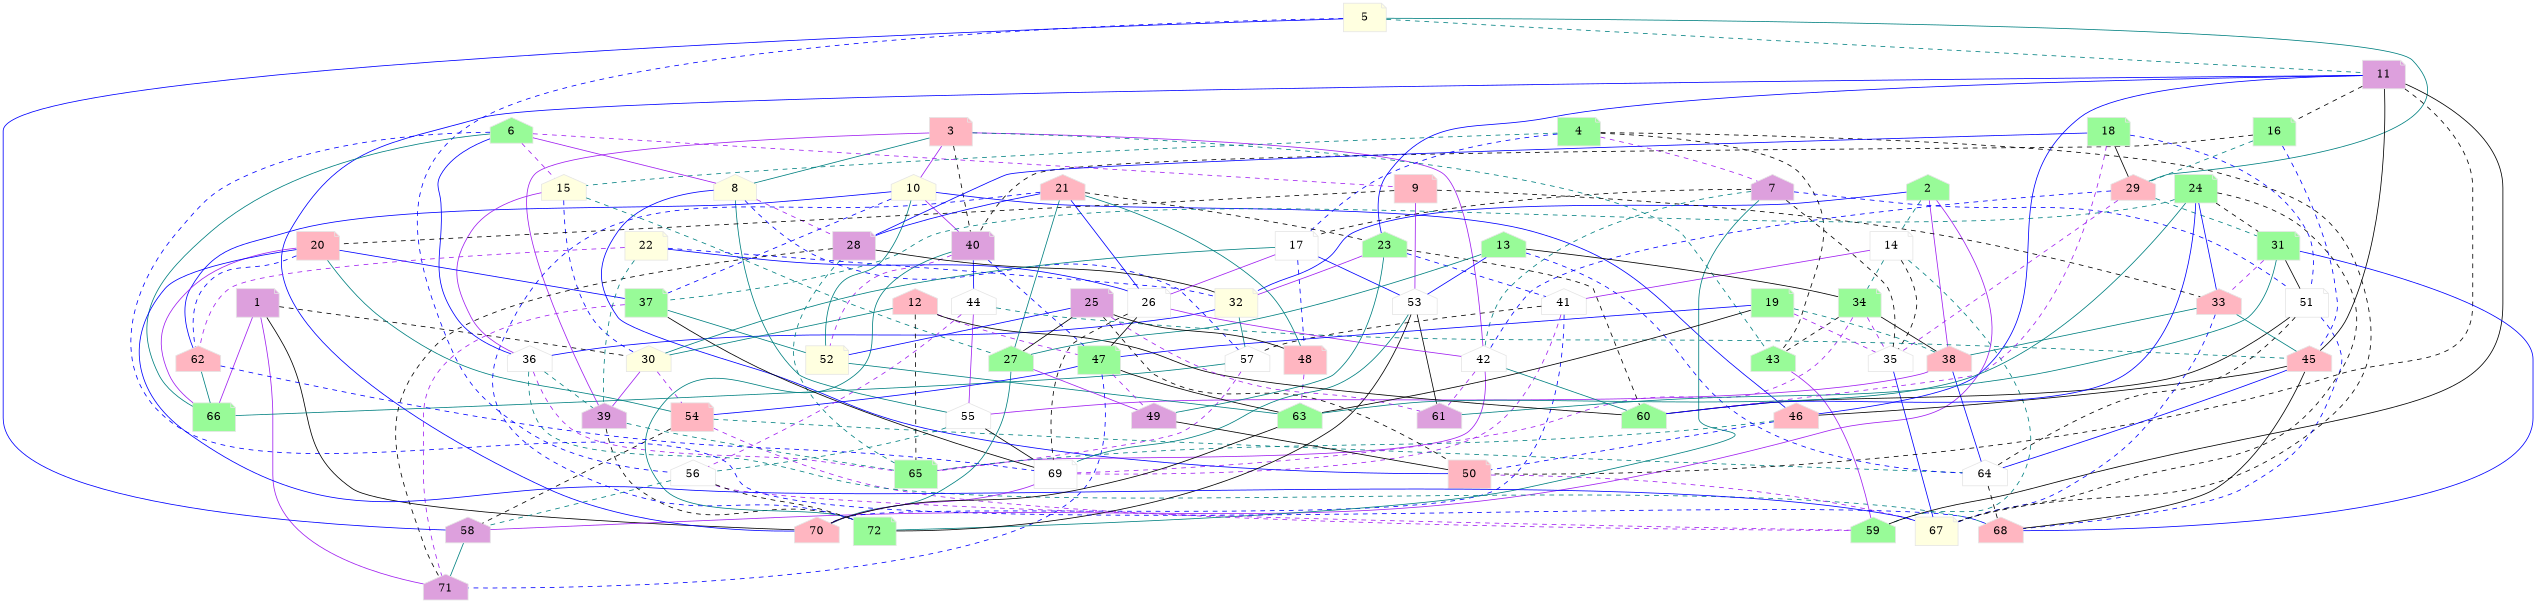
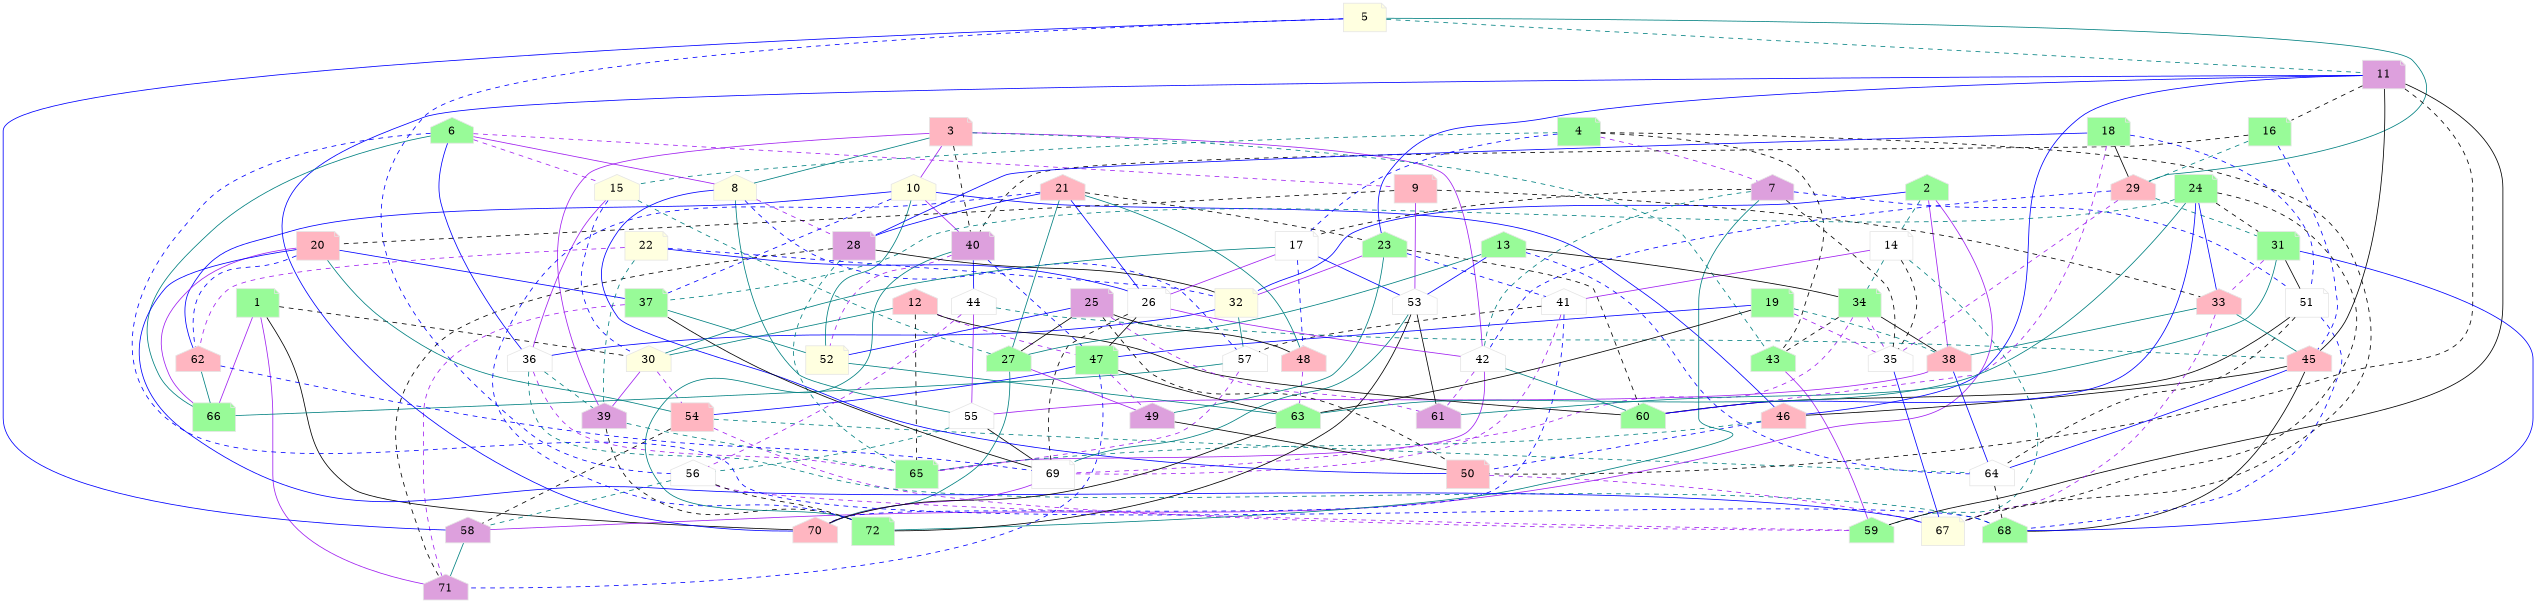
(258, 303) -> (258, 303)
(1305, 360) -> (1304, 360)
(2116, 455) -> (2118, 453)
(2001, 531) -> (2005, 531)
